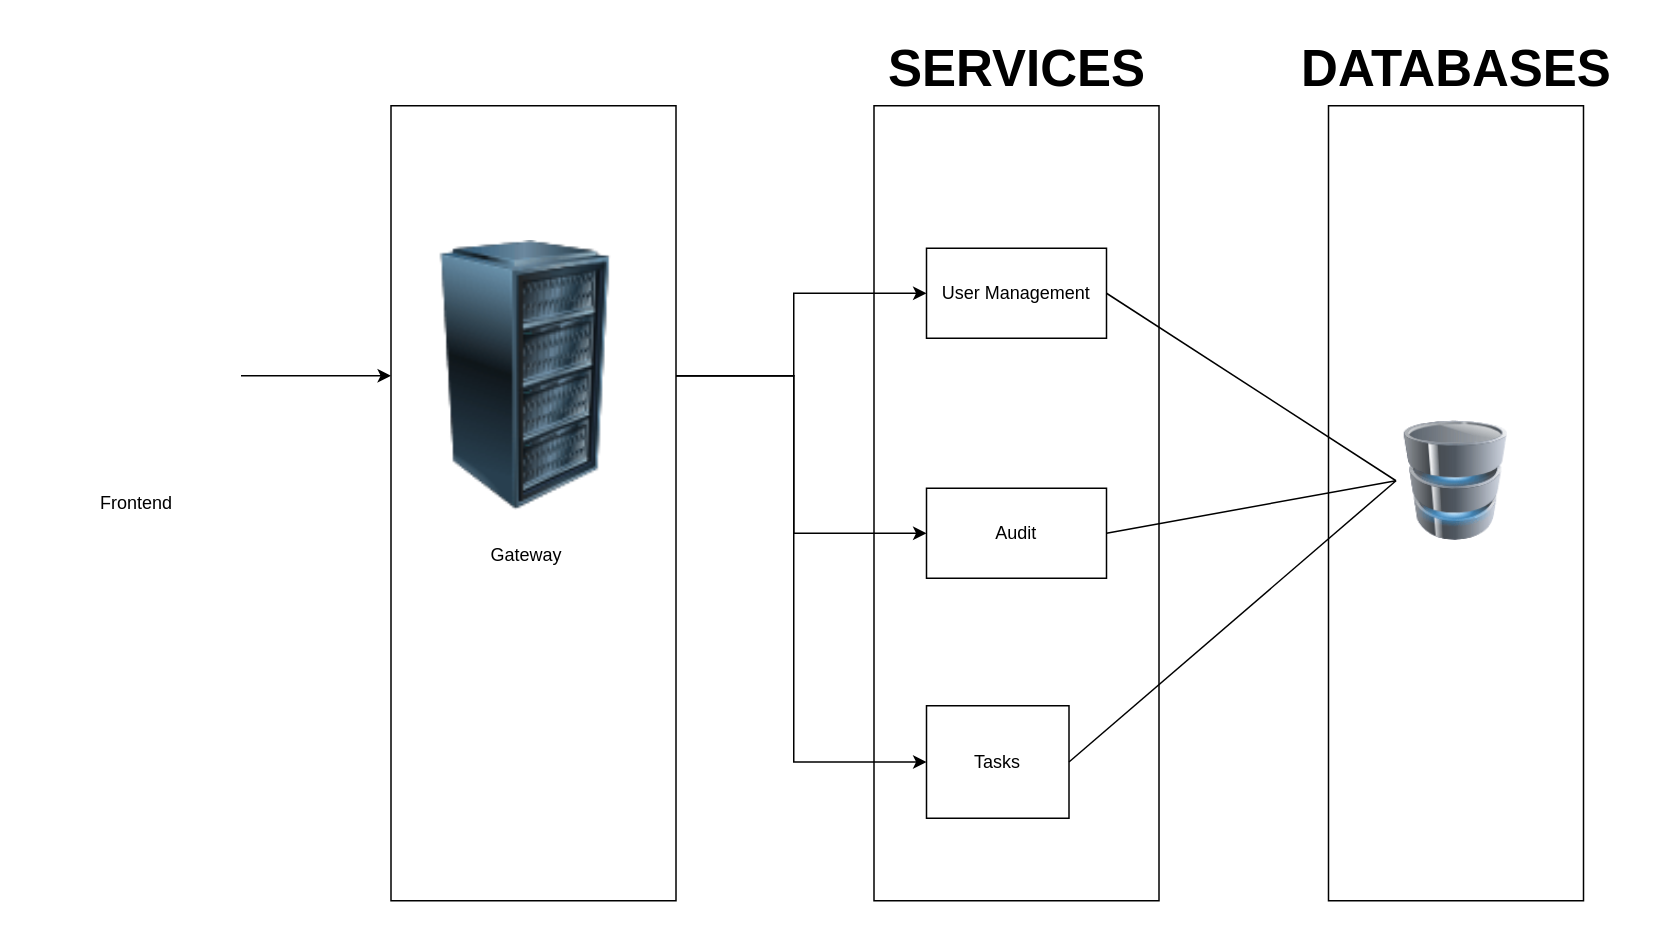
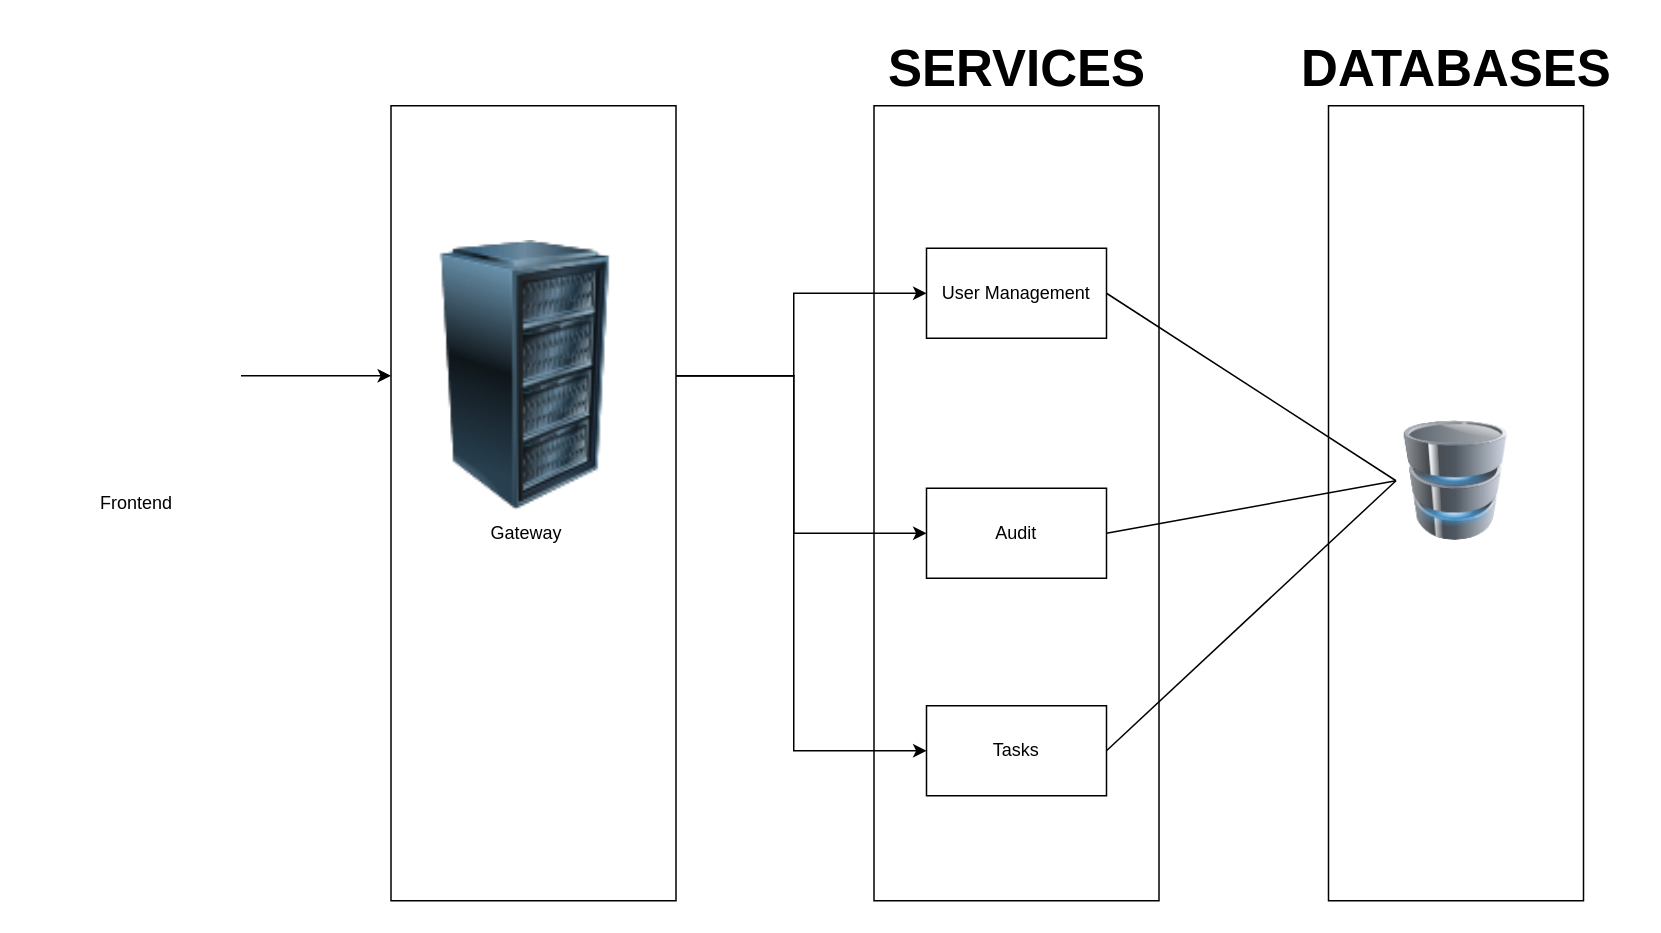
(526, 556) -> (526, 533)
(998, 762) -> (1016, 751)
